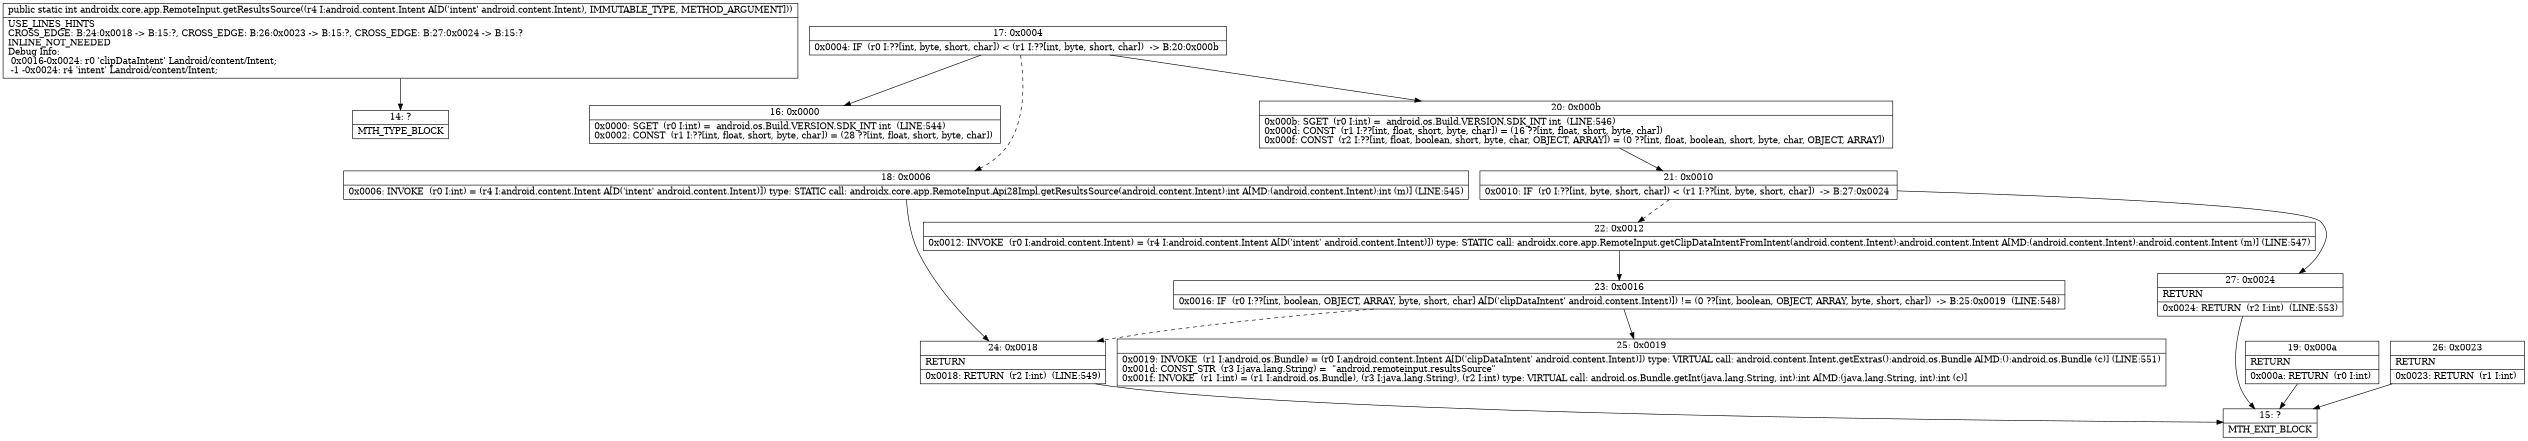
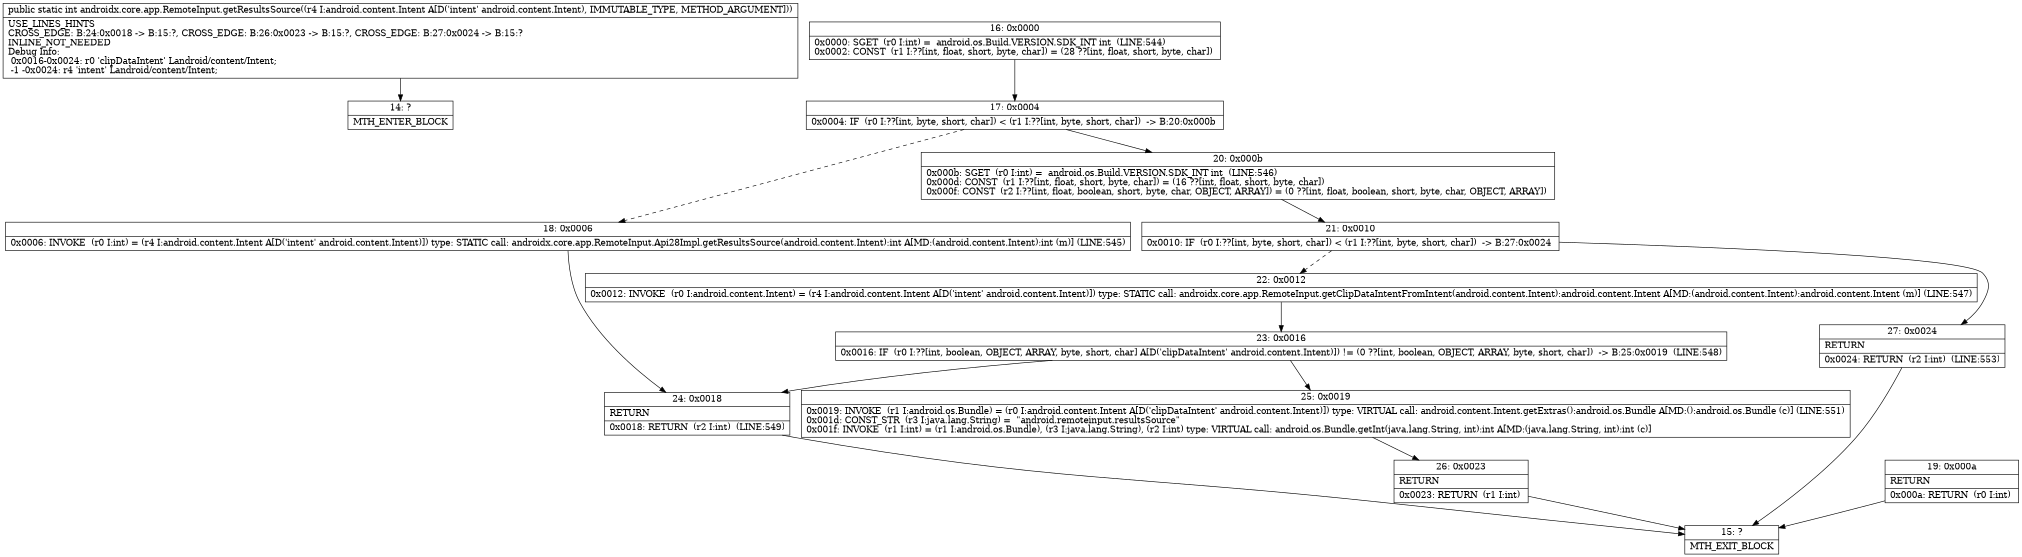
(916, 79) -> (1015, 77)
(400, 131) -> (400, 122)
(1238, 322) -> (920, 373)
none -> (1393, 447)
